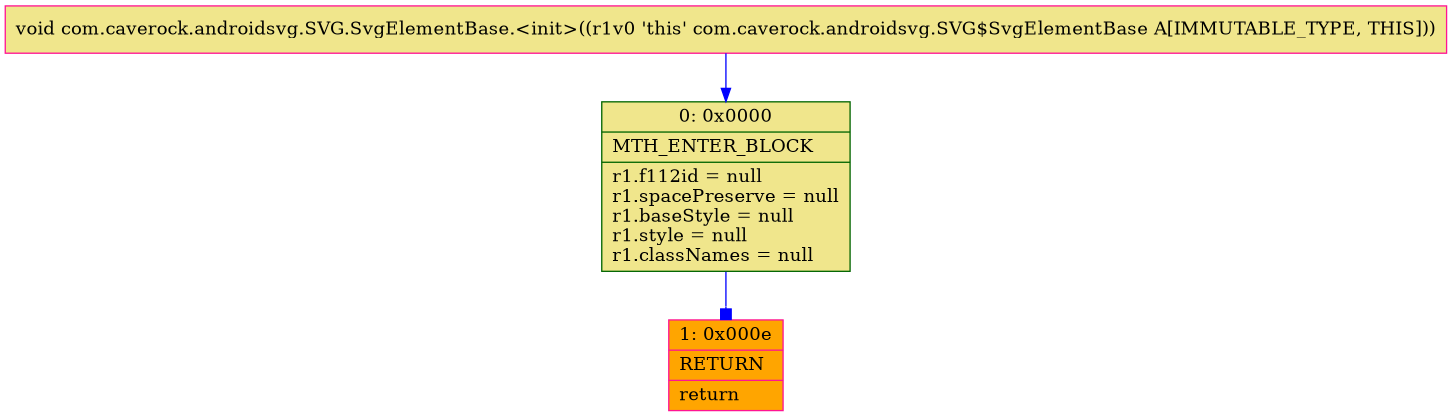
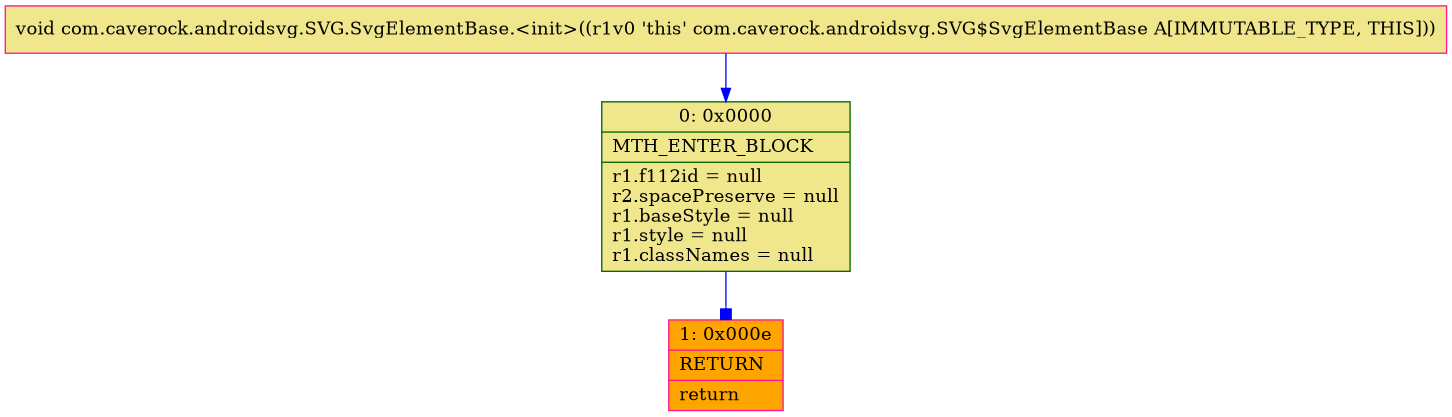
(726, 196) -> (726, 196)
